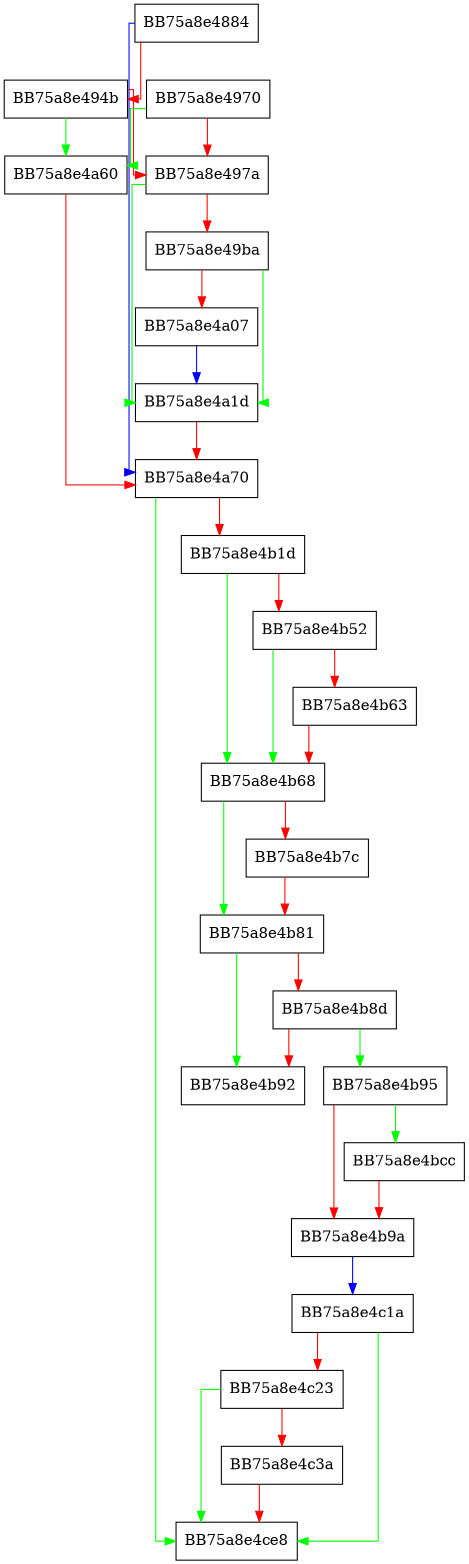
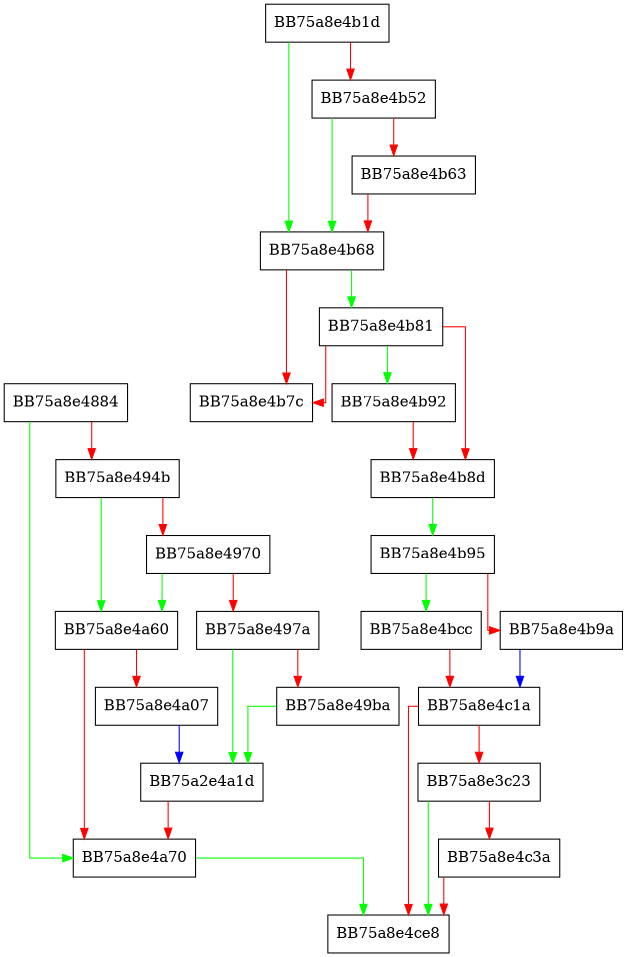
(133, 130) -> (163, 511)
(129, 245) -> (30, 656)
(202, 283) -> (137, 663)
(197, 403) -> (202, 782)
(220, 511) -> none
(285, 891) -> (326, 376)
(289, 1042) -> (413, 435)
(379, 1194) -> (450, 663)
(282, 1389) -> (479, 782)
(378, 1472) -> (408, 800)
